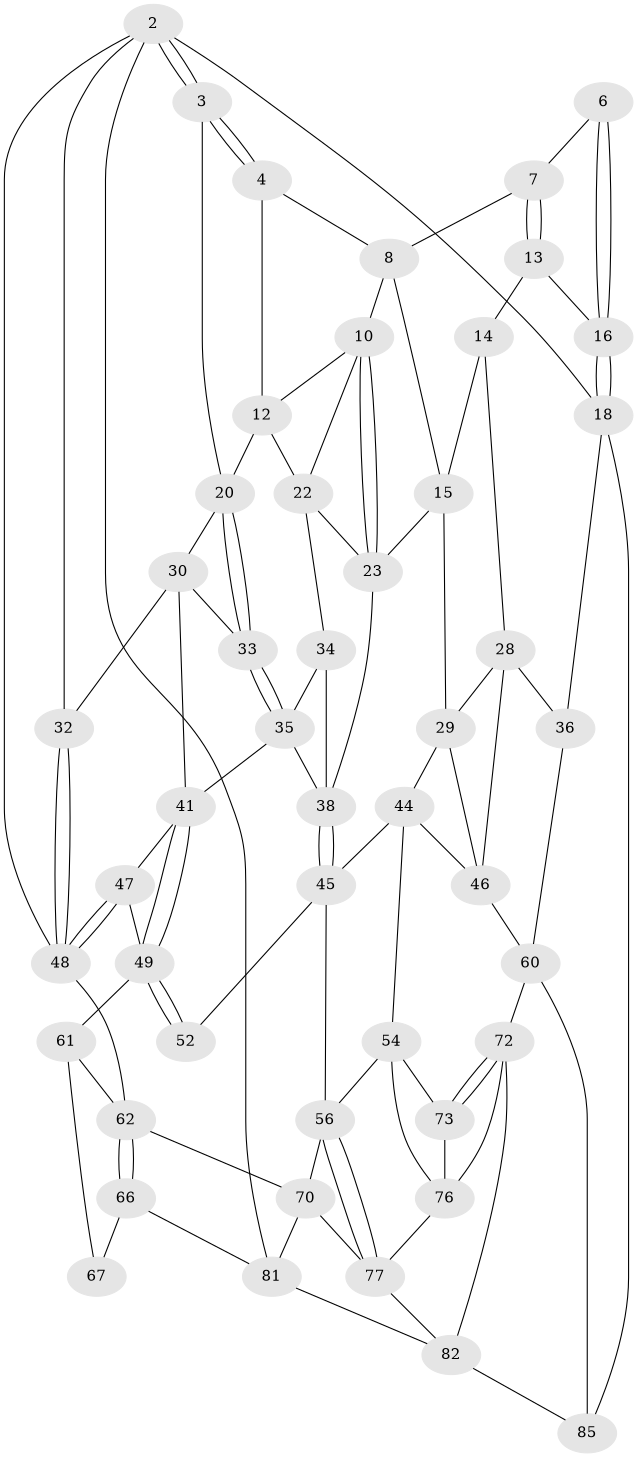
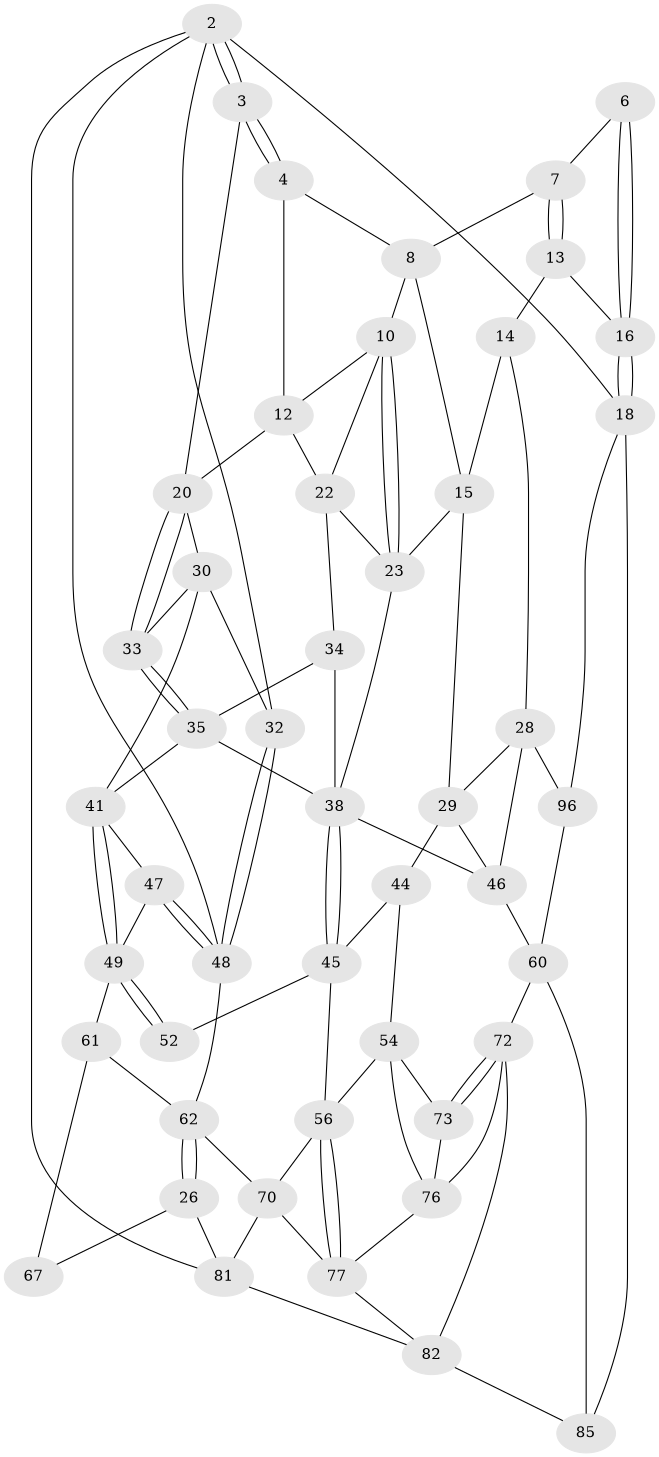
(566, 729) -> (568, 807)
(443, 846) -> (416, 846)
(126, 1198) -> (189, 1198)
